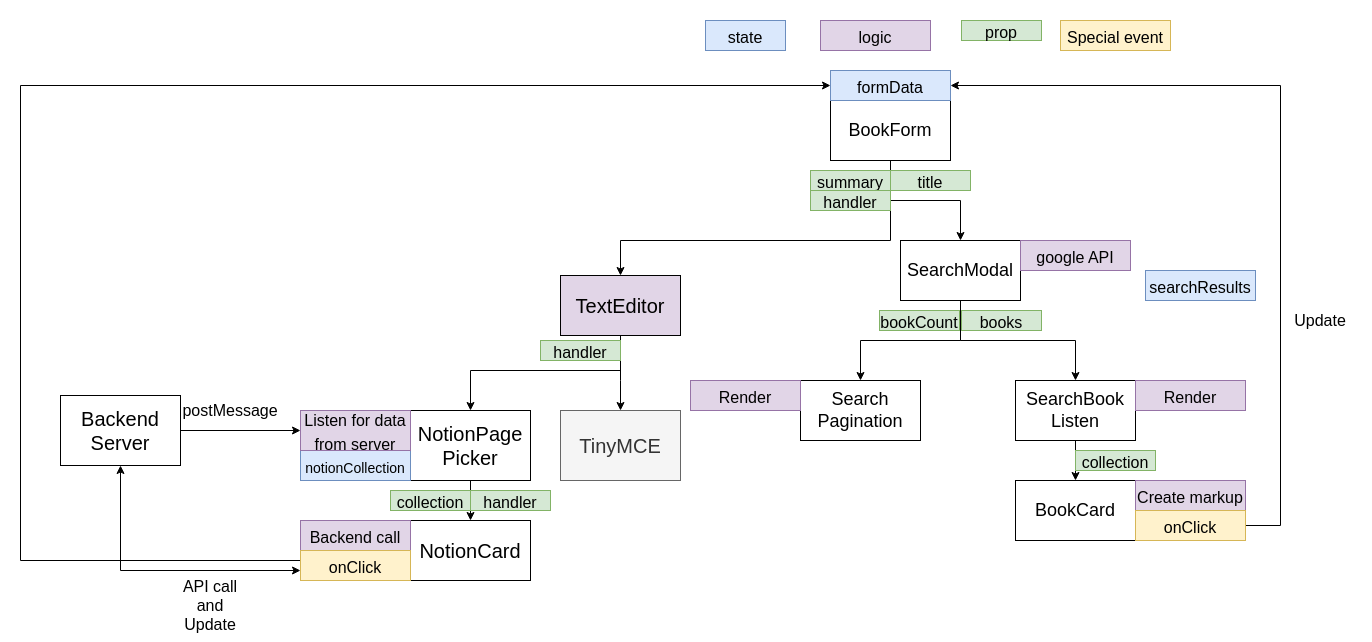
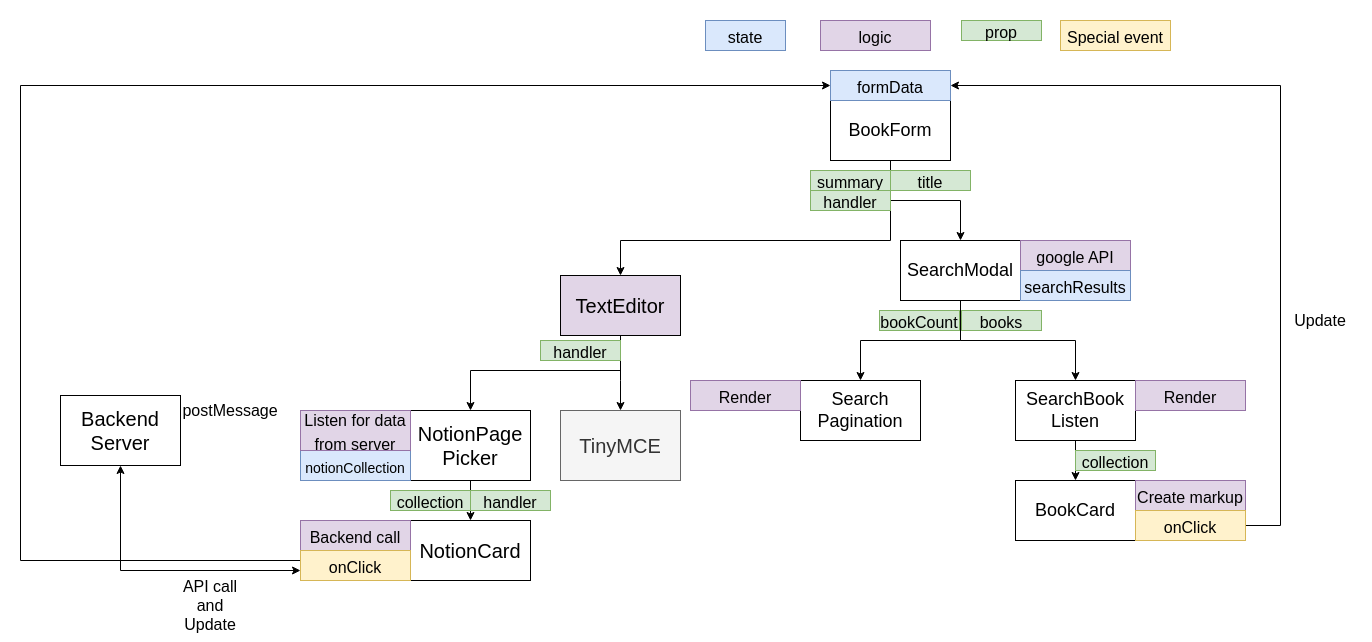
(1201, 286) -> (1076, 286)
(237, 431) -> none
